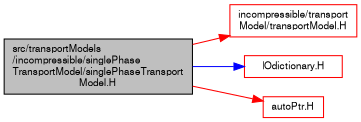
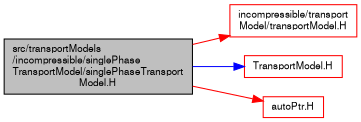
(293, 67) -> (293, 67)
